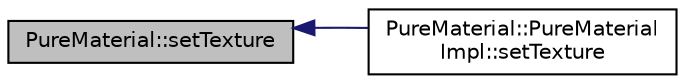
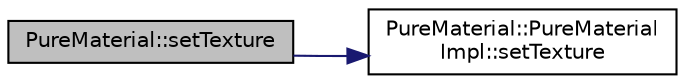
(342, 28) -> (320, 56)
